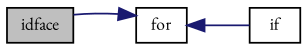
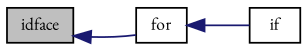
(96, 14) -> (114, 37)
